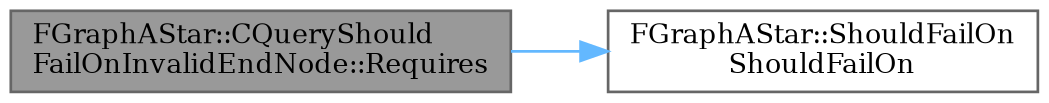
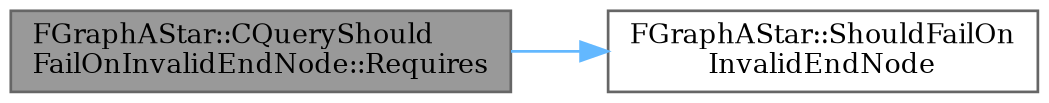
(823, 51) -> (823, 51)
